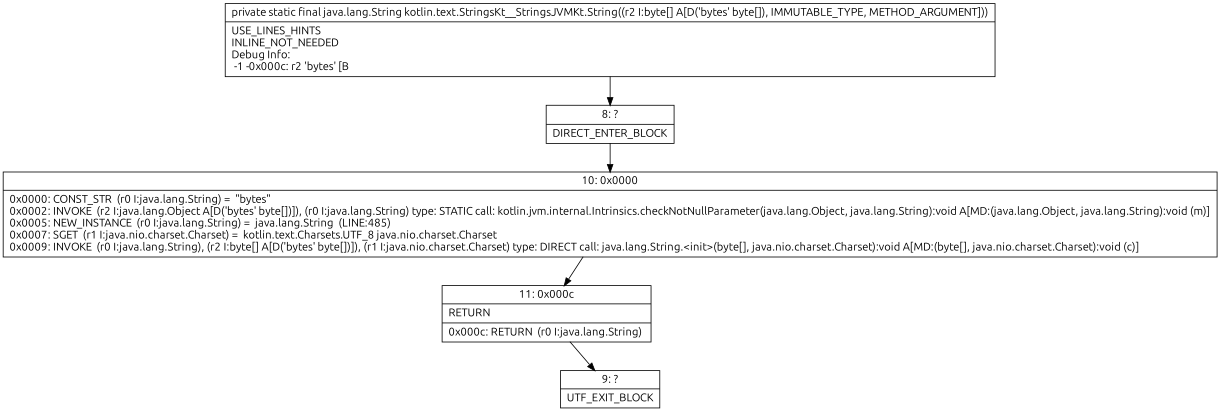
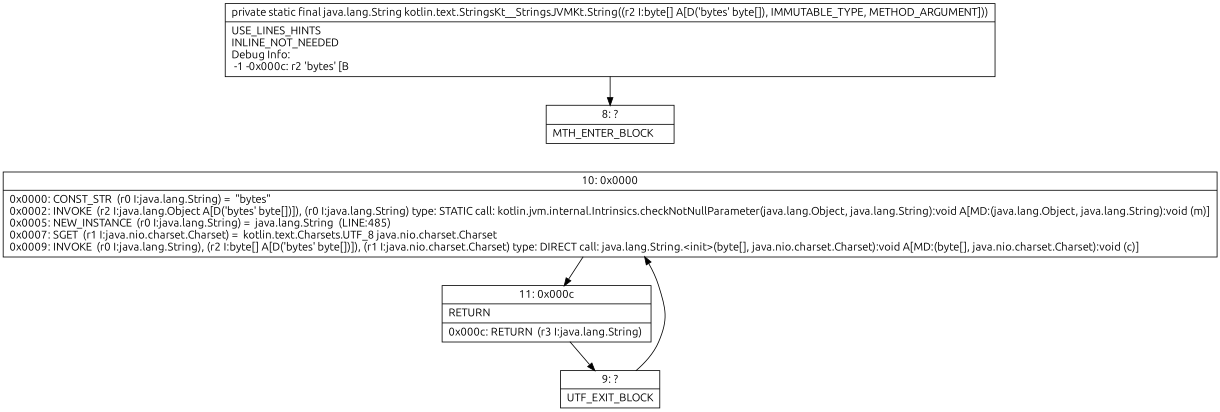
(610, 133) -> (603, 133)
(610, 154) -> (665, 320)
(547, 332) -> (547, 332)
